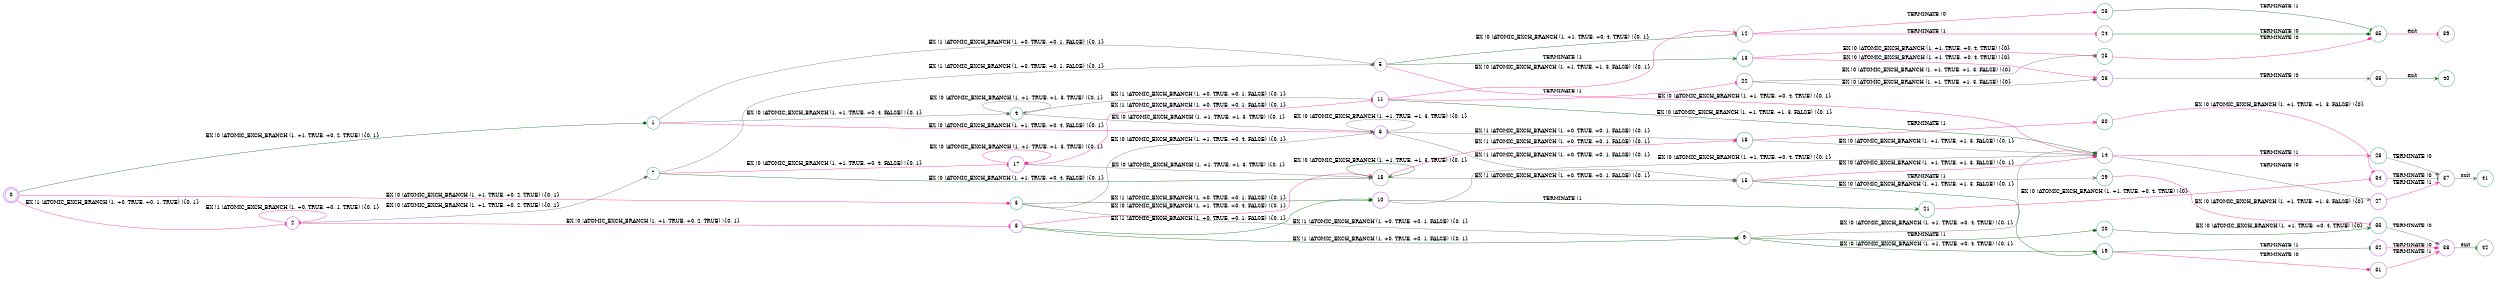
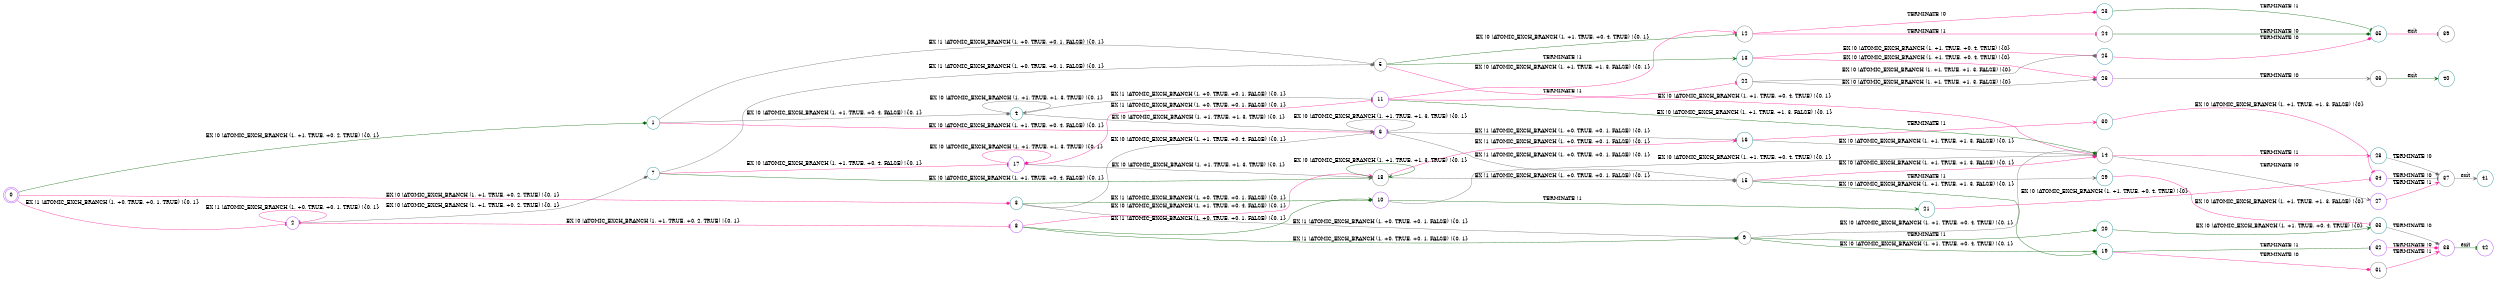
(2485, 248) -> (2485, 248)
